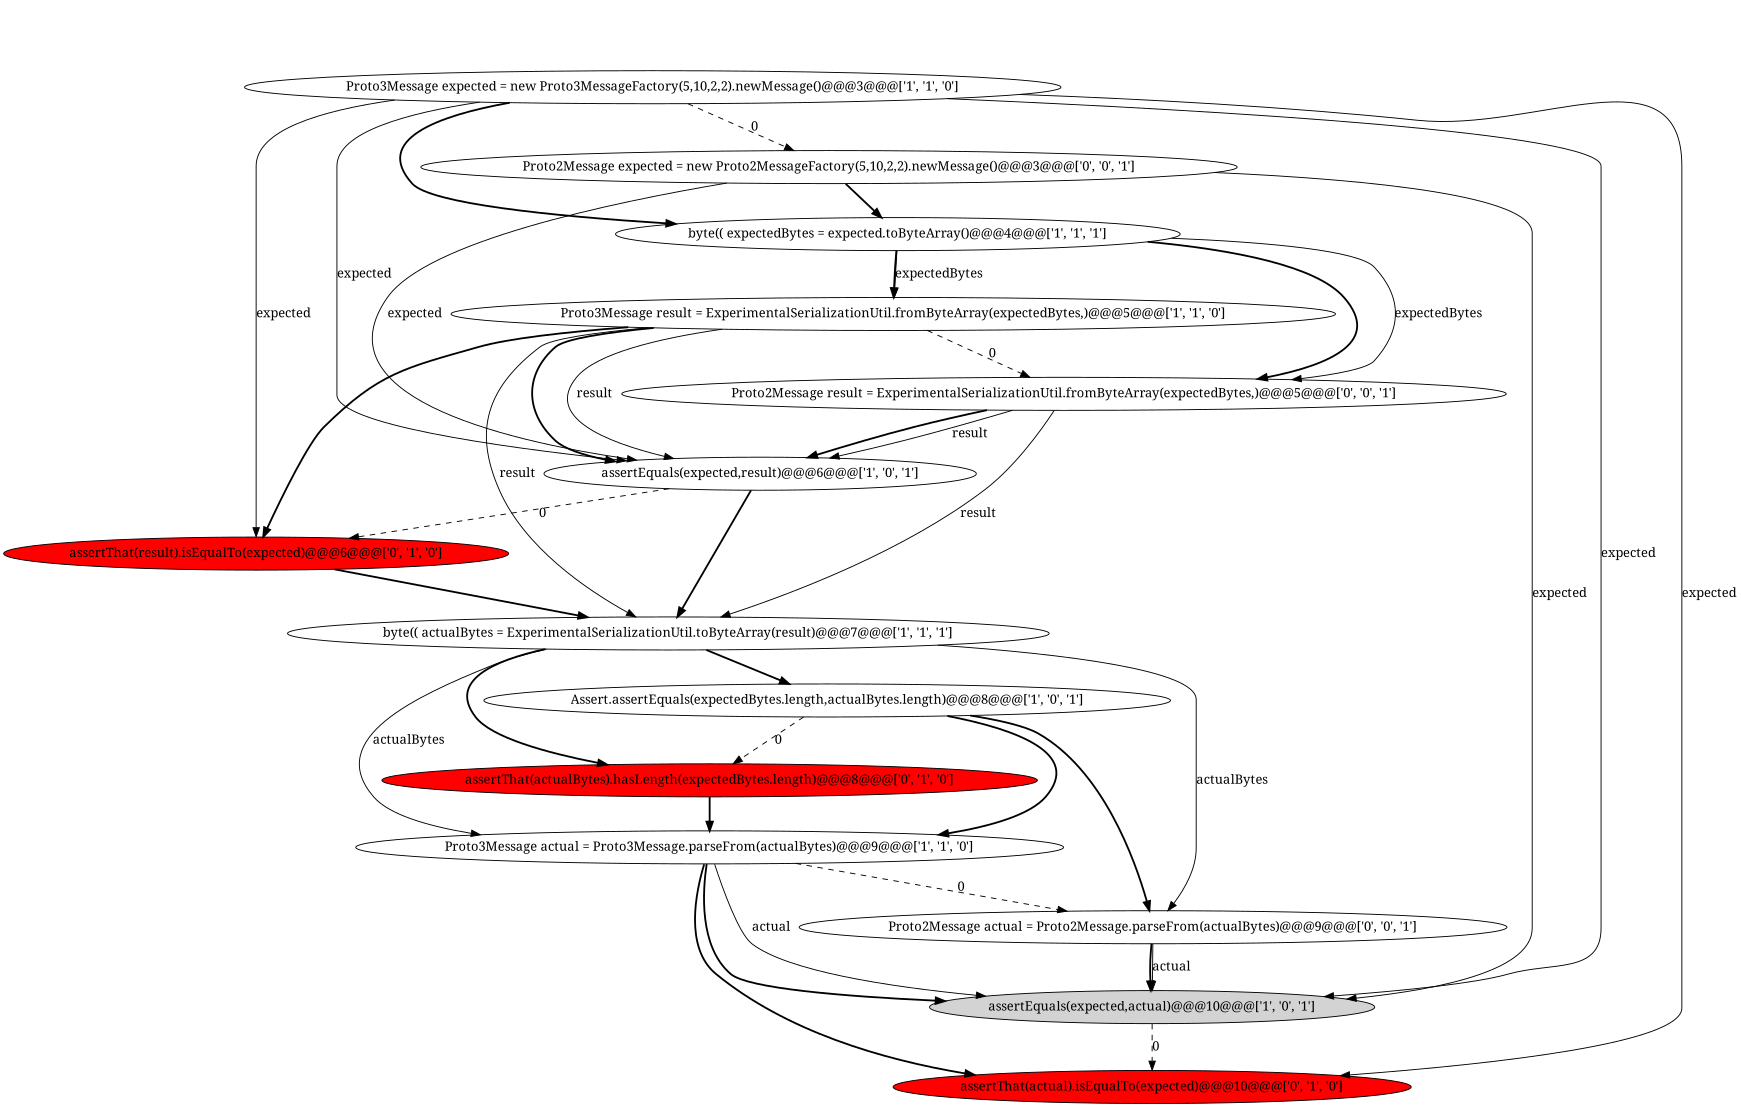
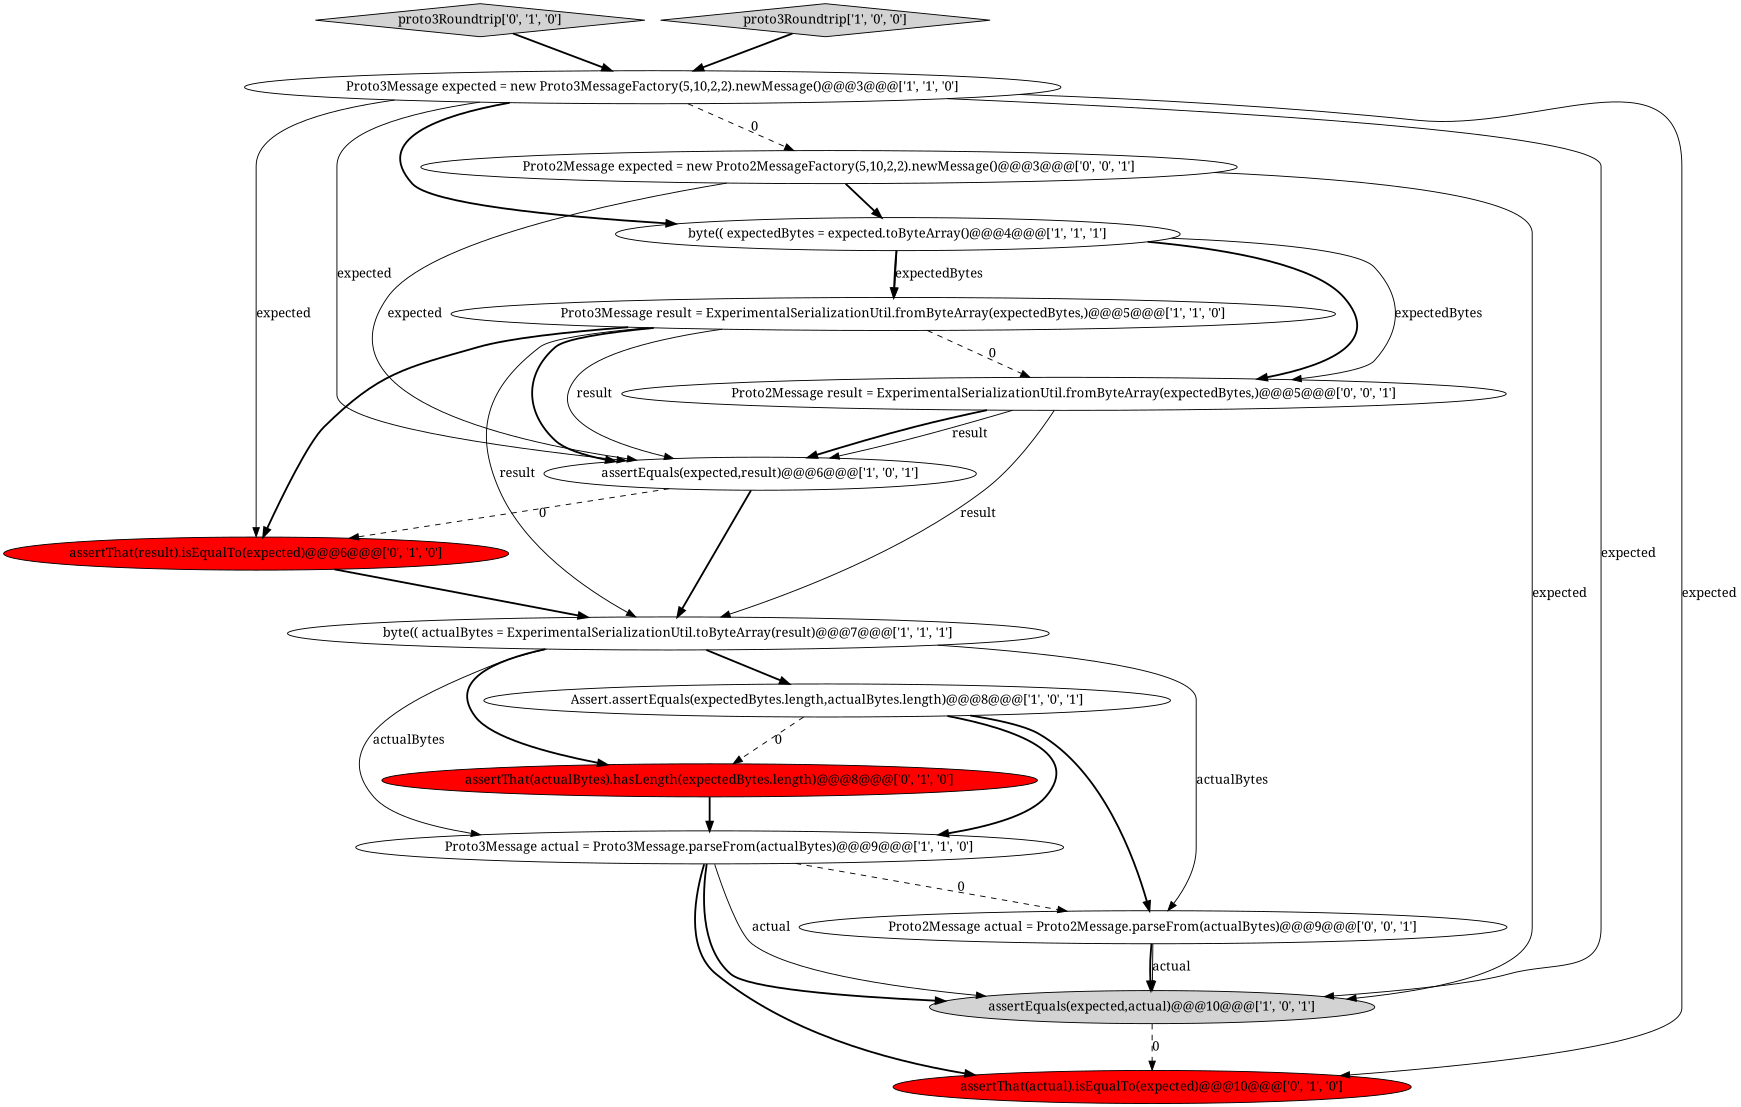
none -> (480, 20)
none -> (825, 20)
